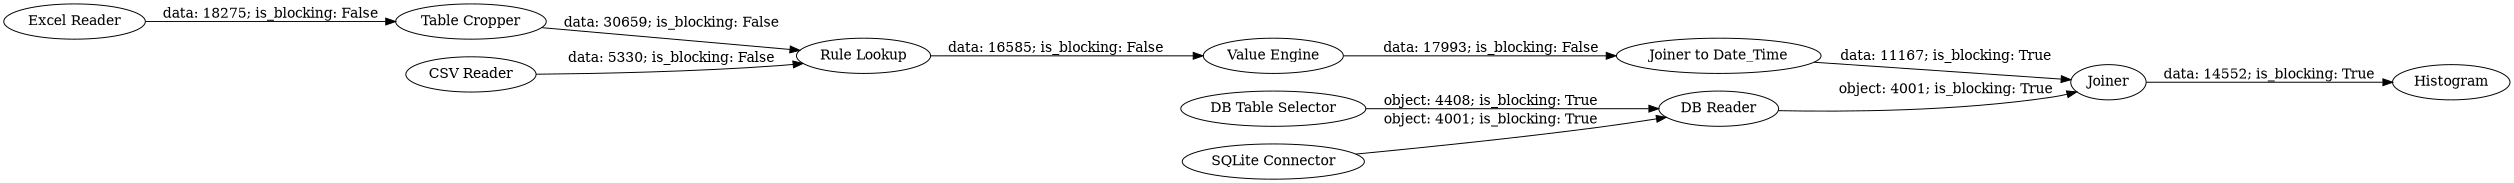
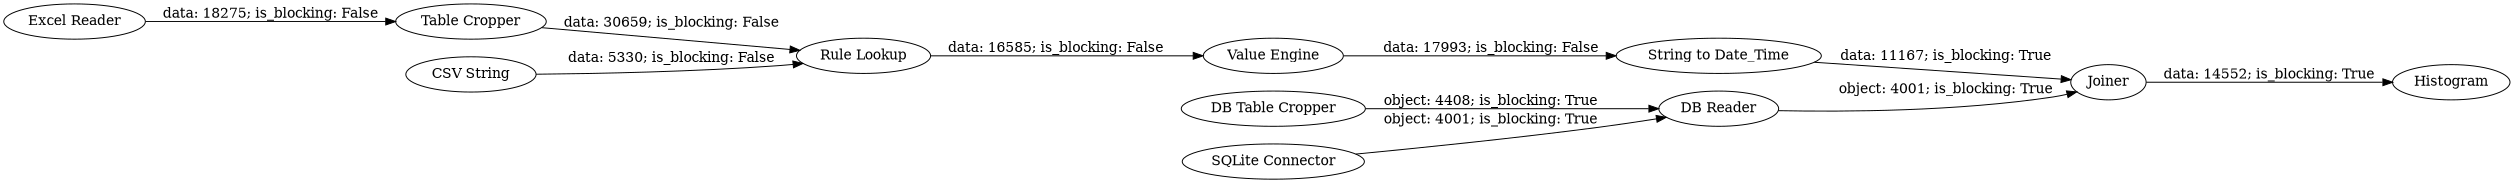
(1719, 56) -> (1719, 56)
(471, 74) -> (471, 74)
(1273, 109) -> (1273, 109)
